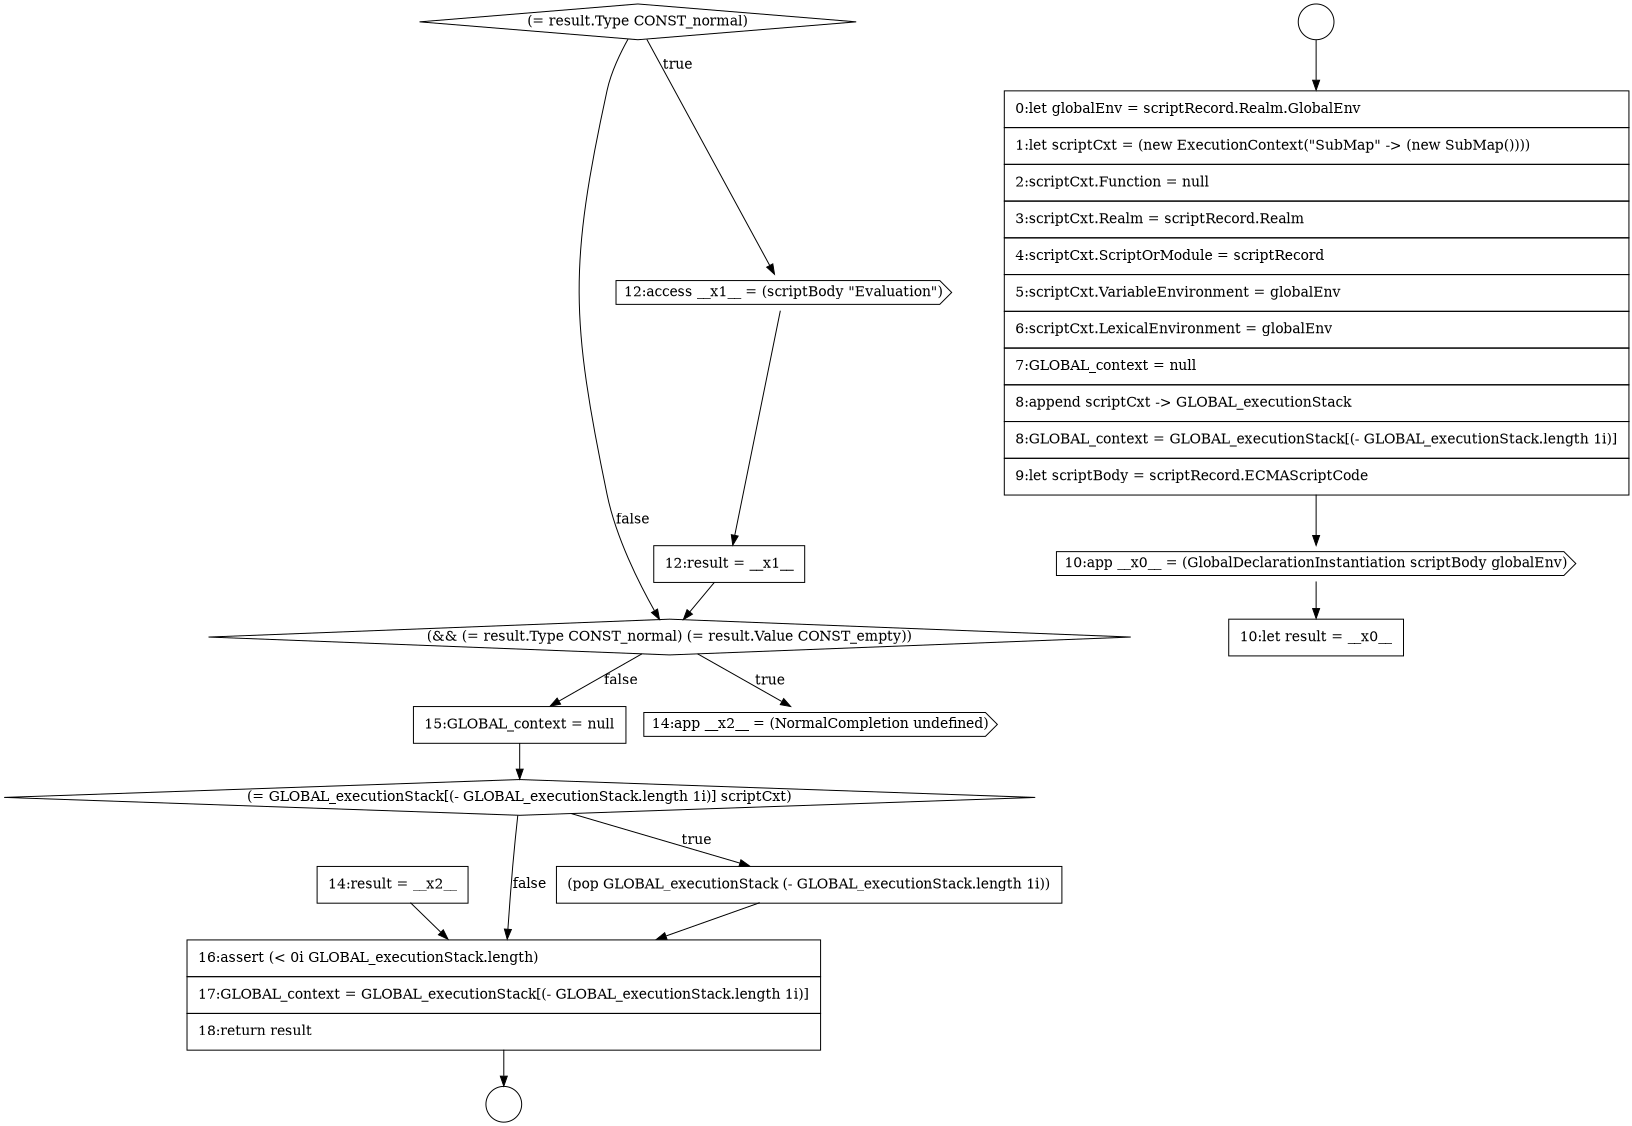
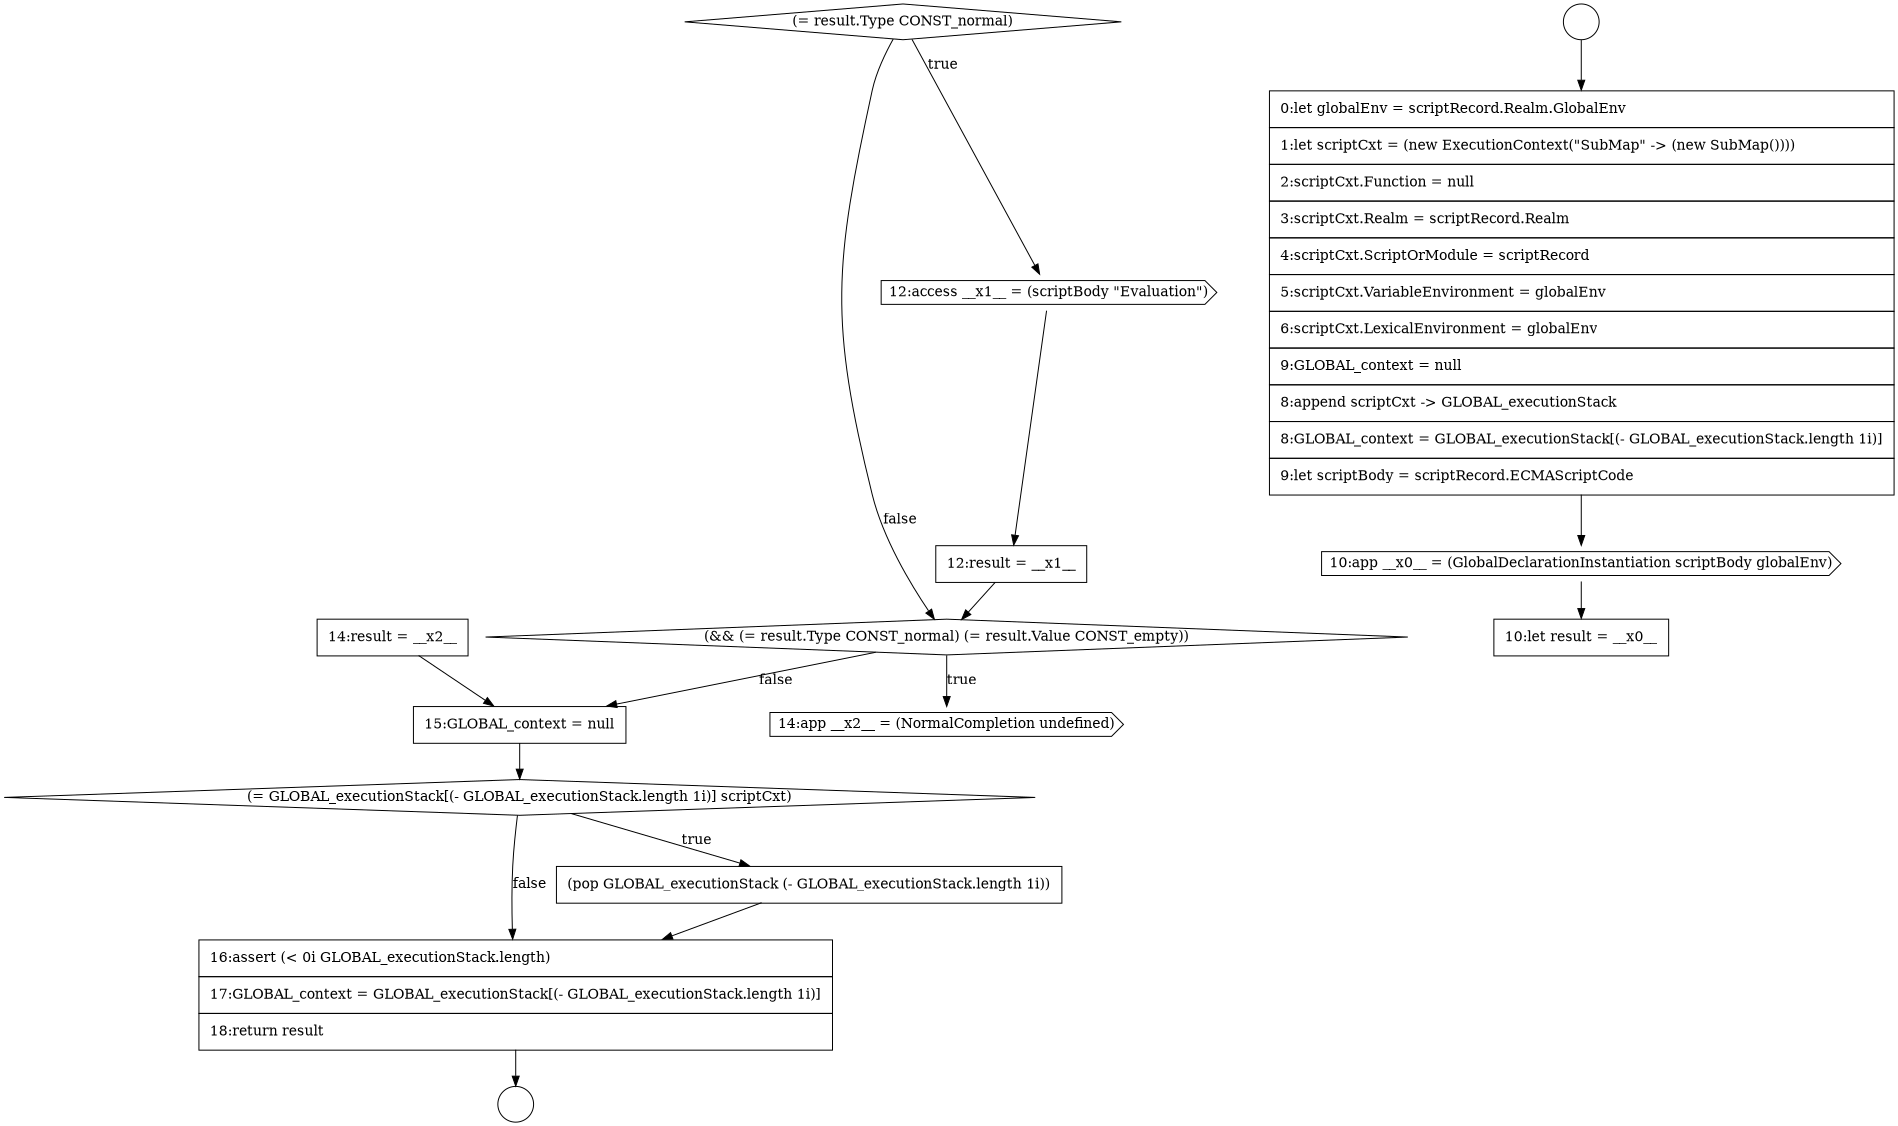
(1106, 366) -> (1371, 366)
(426, 917) -> (452, 678)
